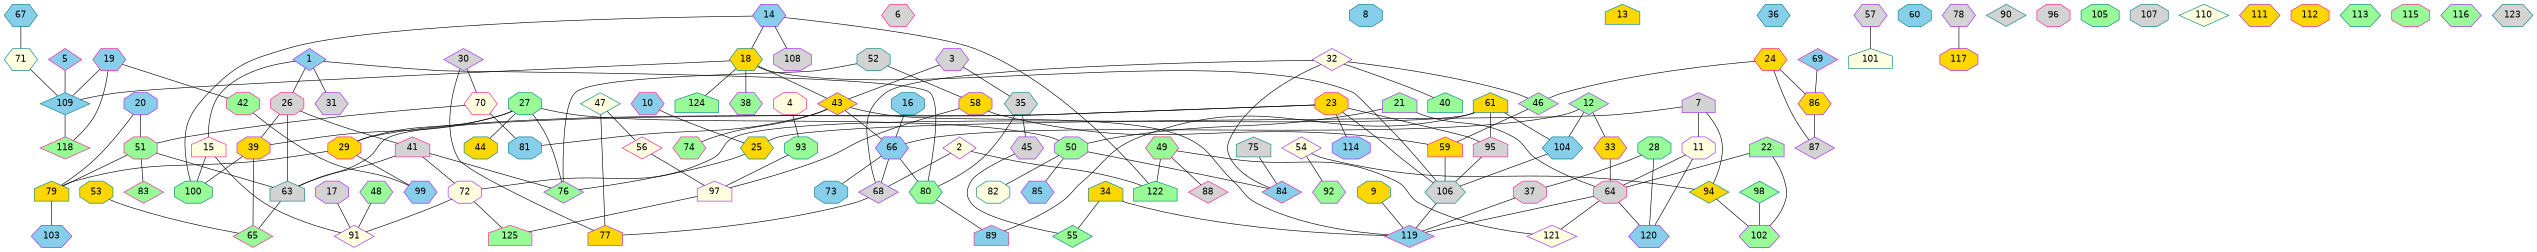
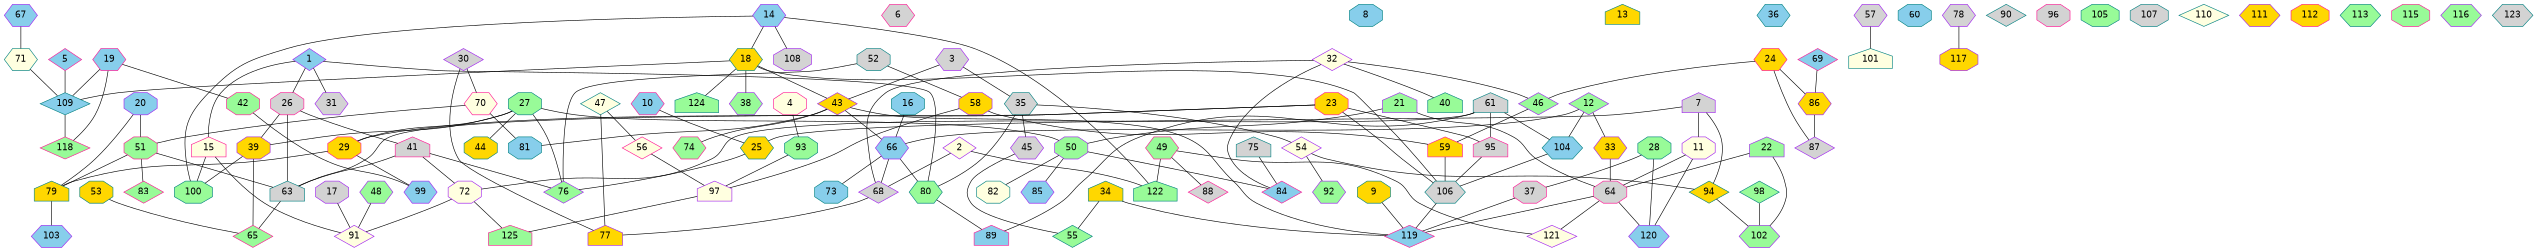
(21, 15) -> (21, 15)
(1491, 104) -> (1491, 104)
none -> (1165, 116)
(1351, 148) -> none
